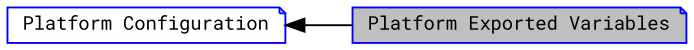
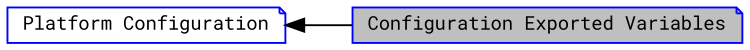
(519, 25) -> (547, 25)
